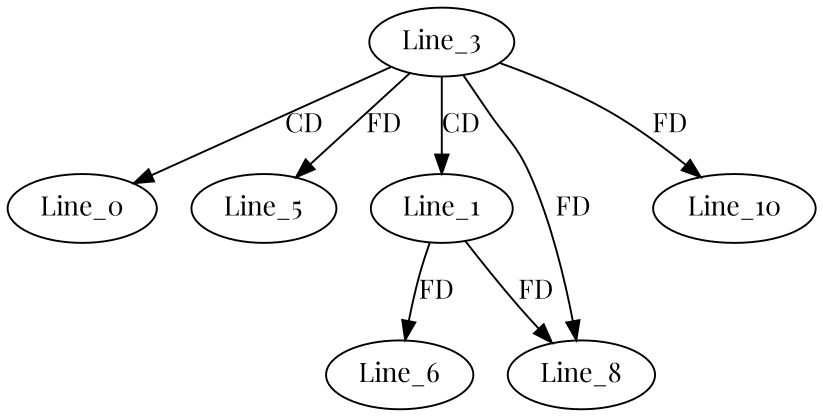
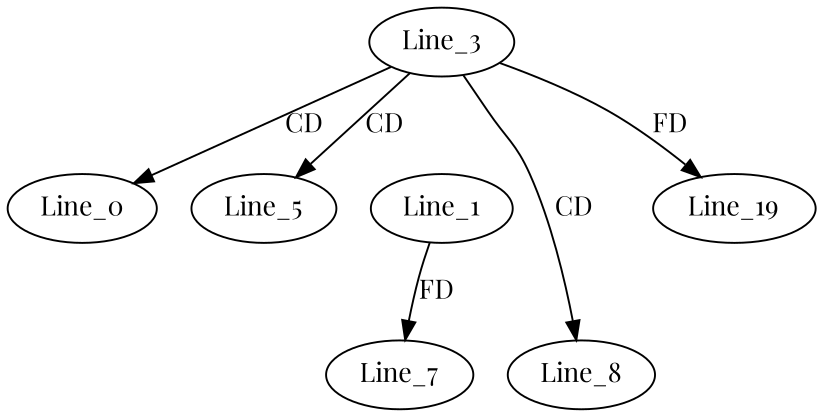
(442, 116) -> none
(384, 125) -> (384, 125)
(574, 208) -> (574, 208)
(734, 208) -> (734, 208)
(501, 286) -> none
(400, 375) -> (400, 375)
